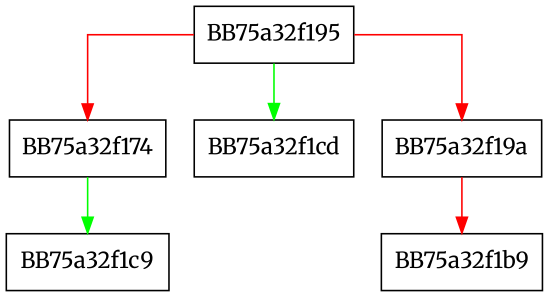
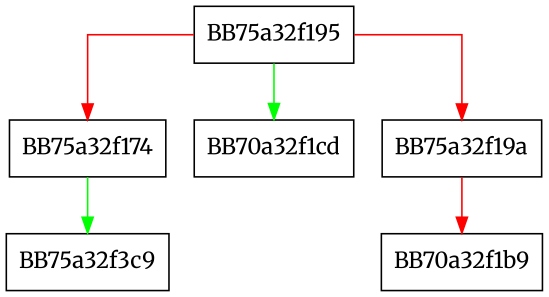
(274, 148) -> (274, 148)
(88, 262) -> (88, 262)
(462, 262) -> (462, 262)
